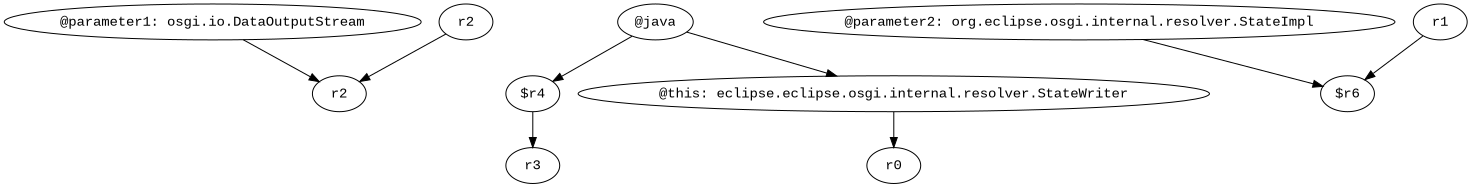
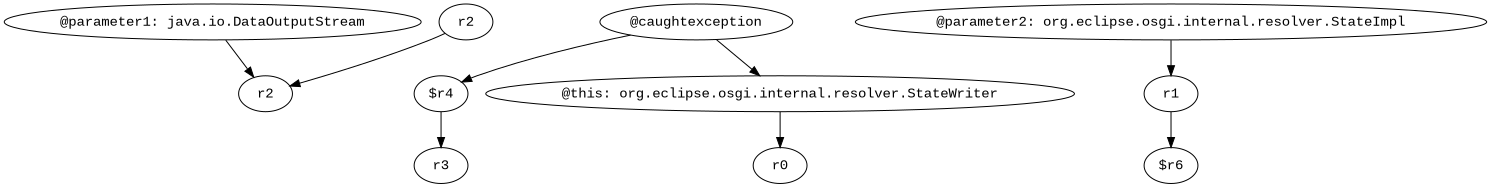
(213, 22) -> (213, 22)
(655, 22) -> (696, 22)
(1228, 62) -> (1171, 53)
(894, 94) -> (780, 94)
